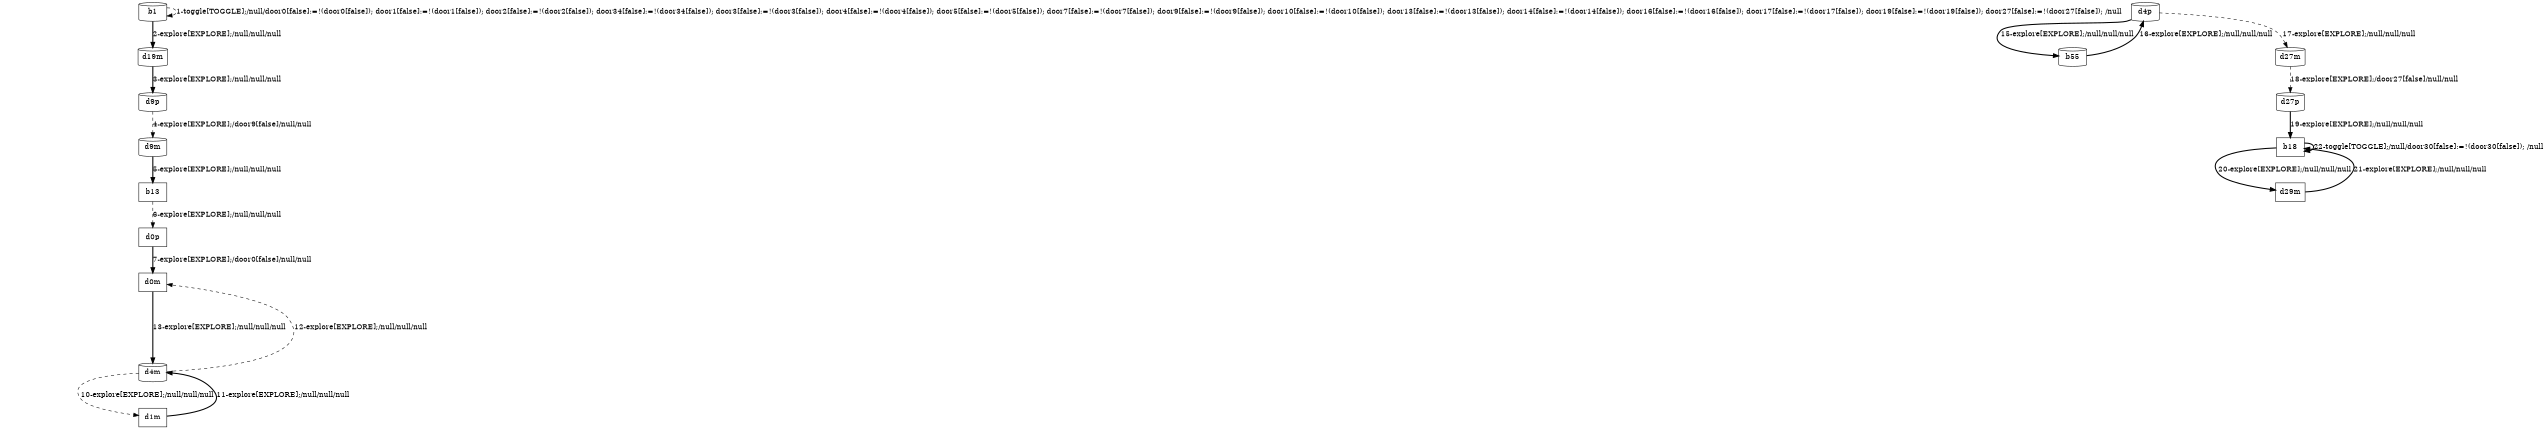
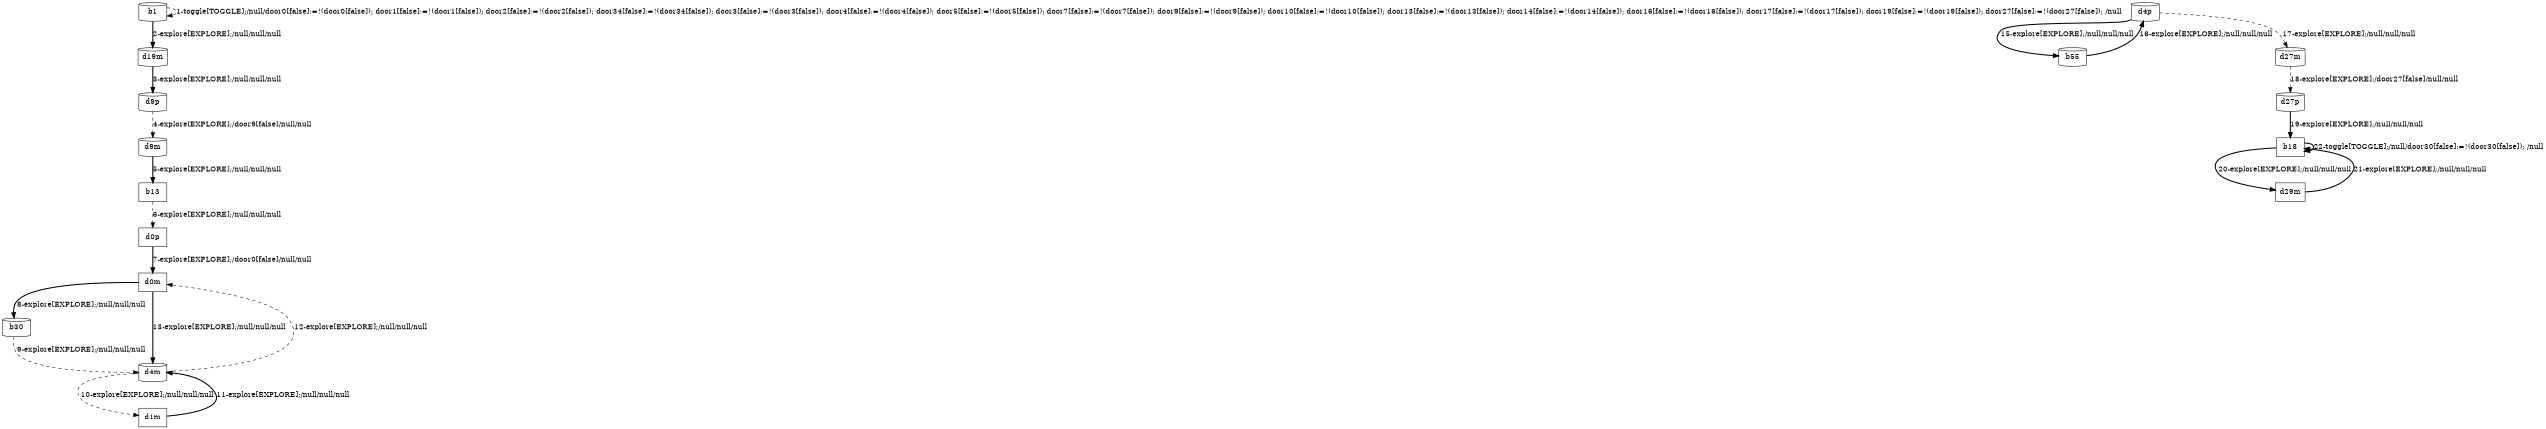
none -> (17, 327)
